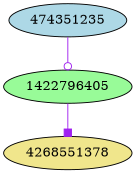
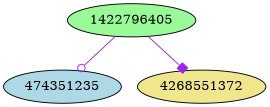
(68, 50) -> (100, 51)
(68, 153) -> (202, 87)
